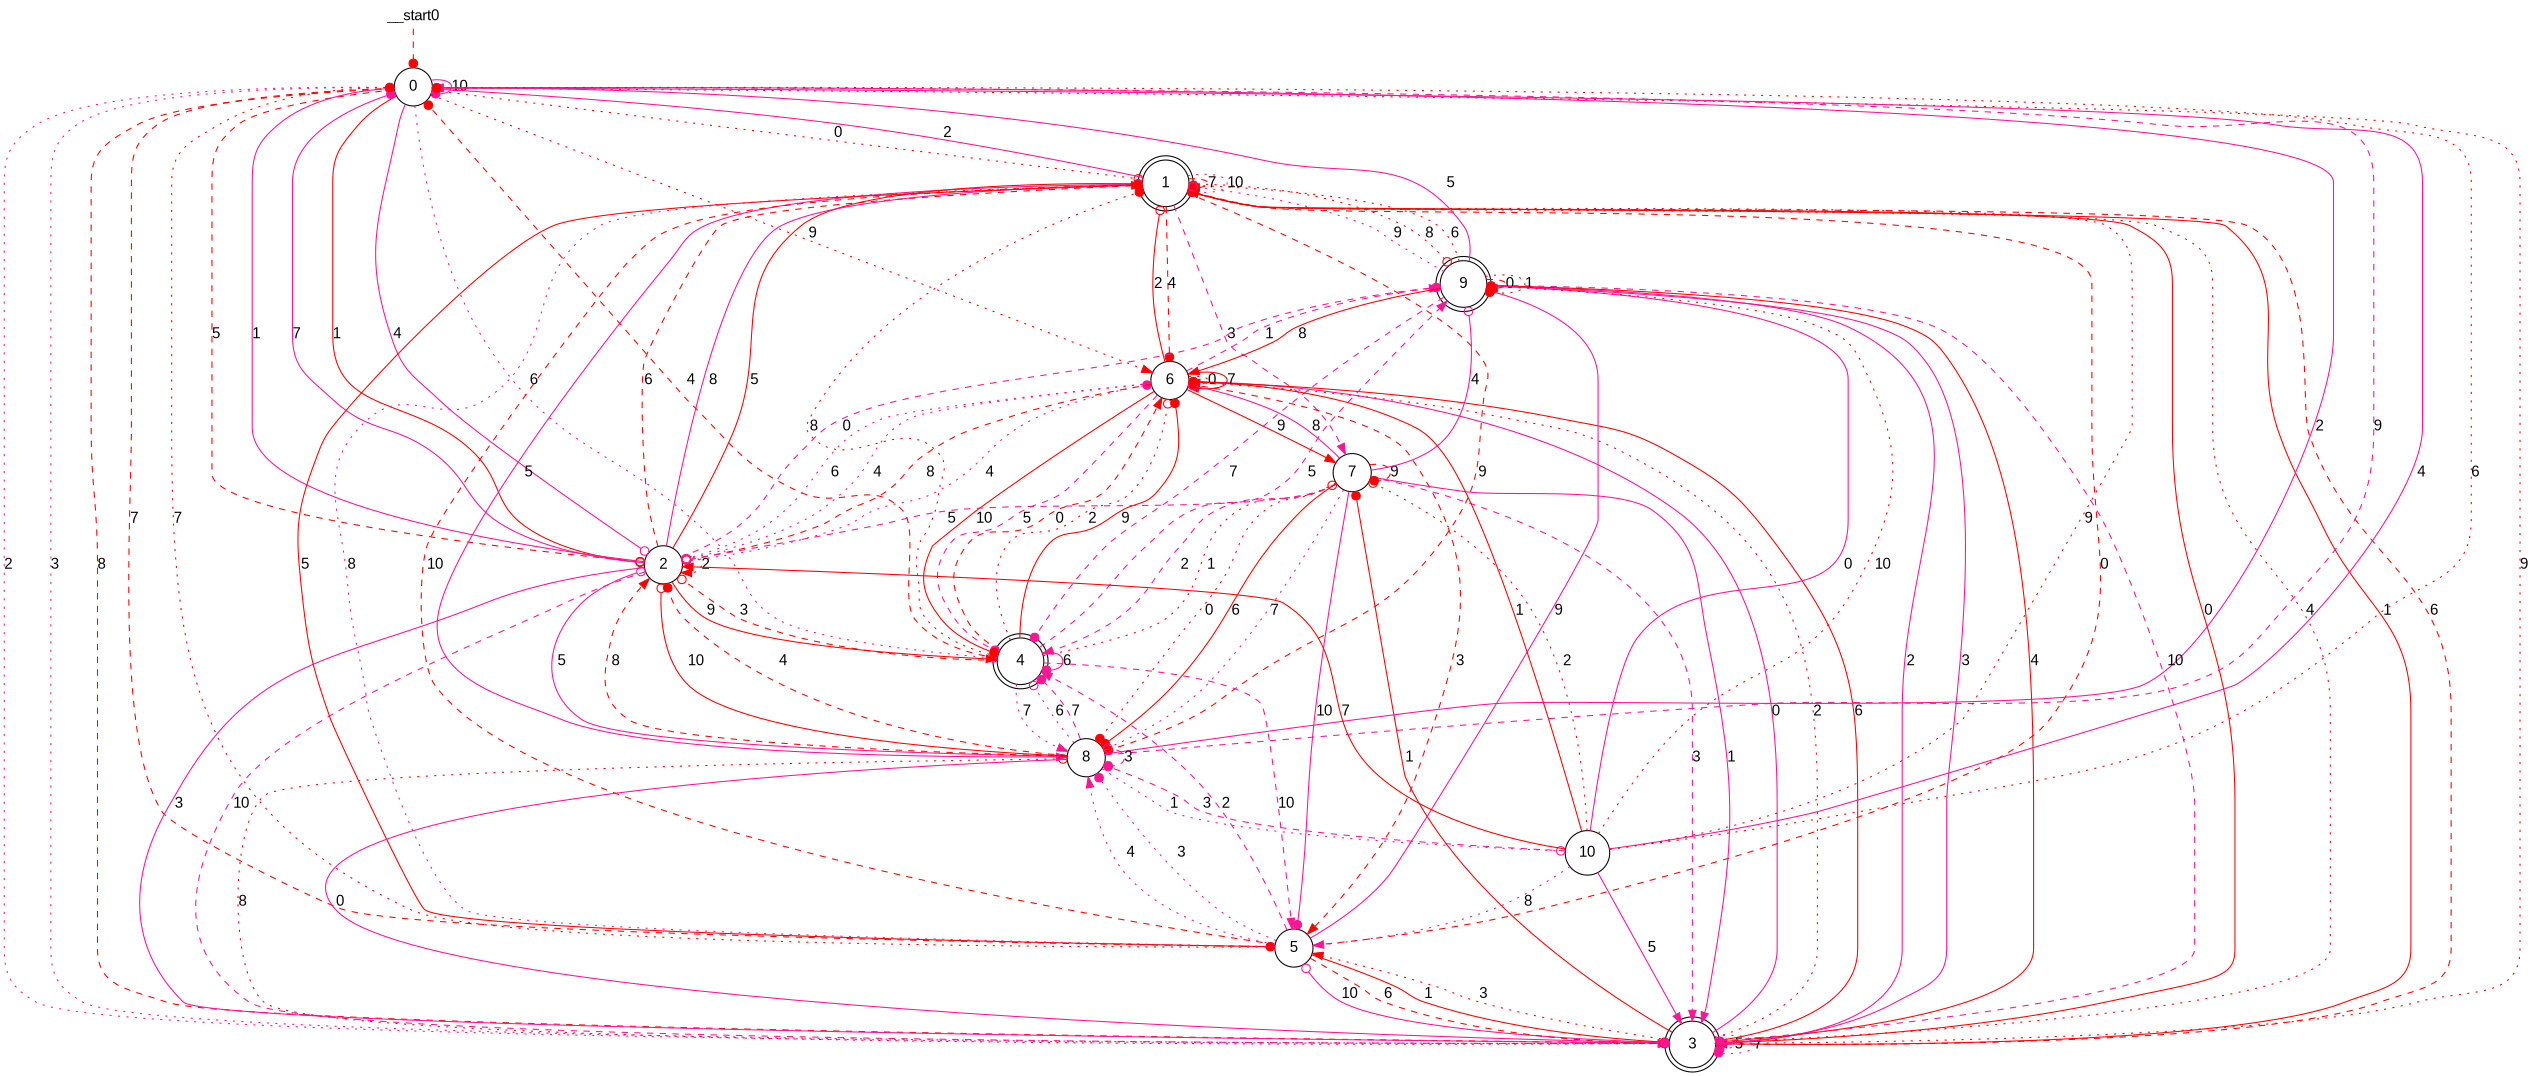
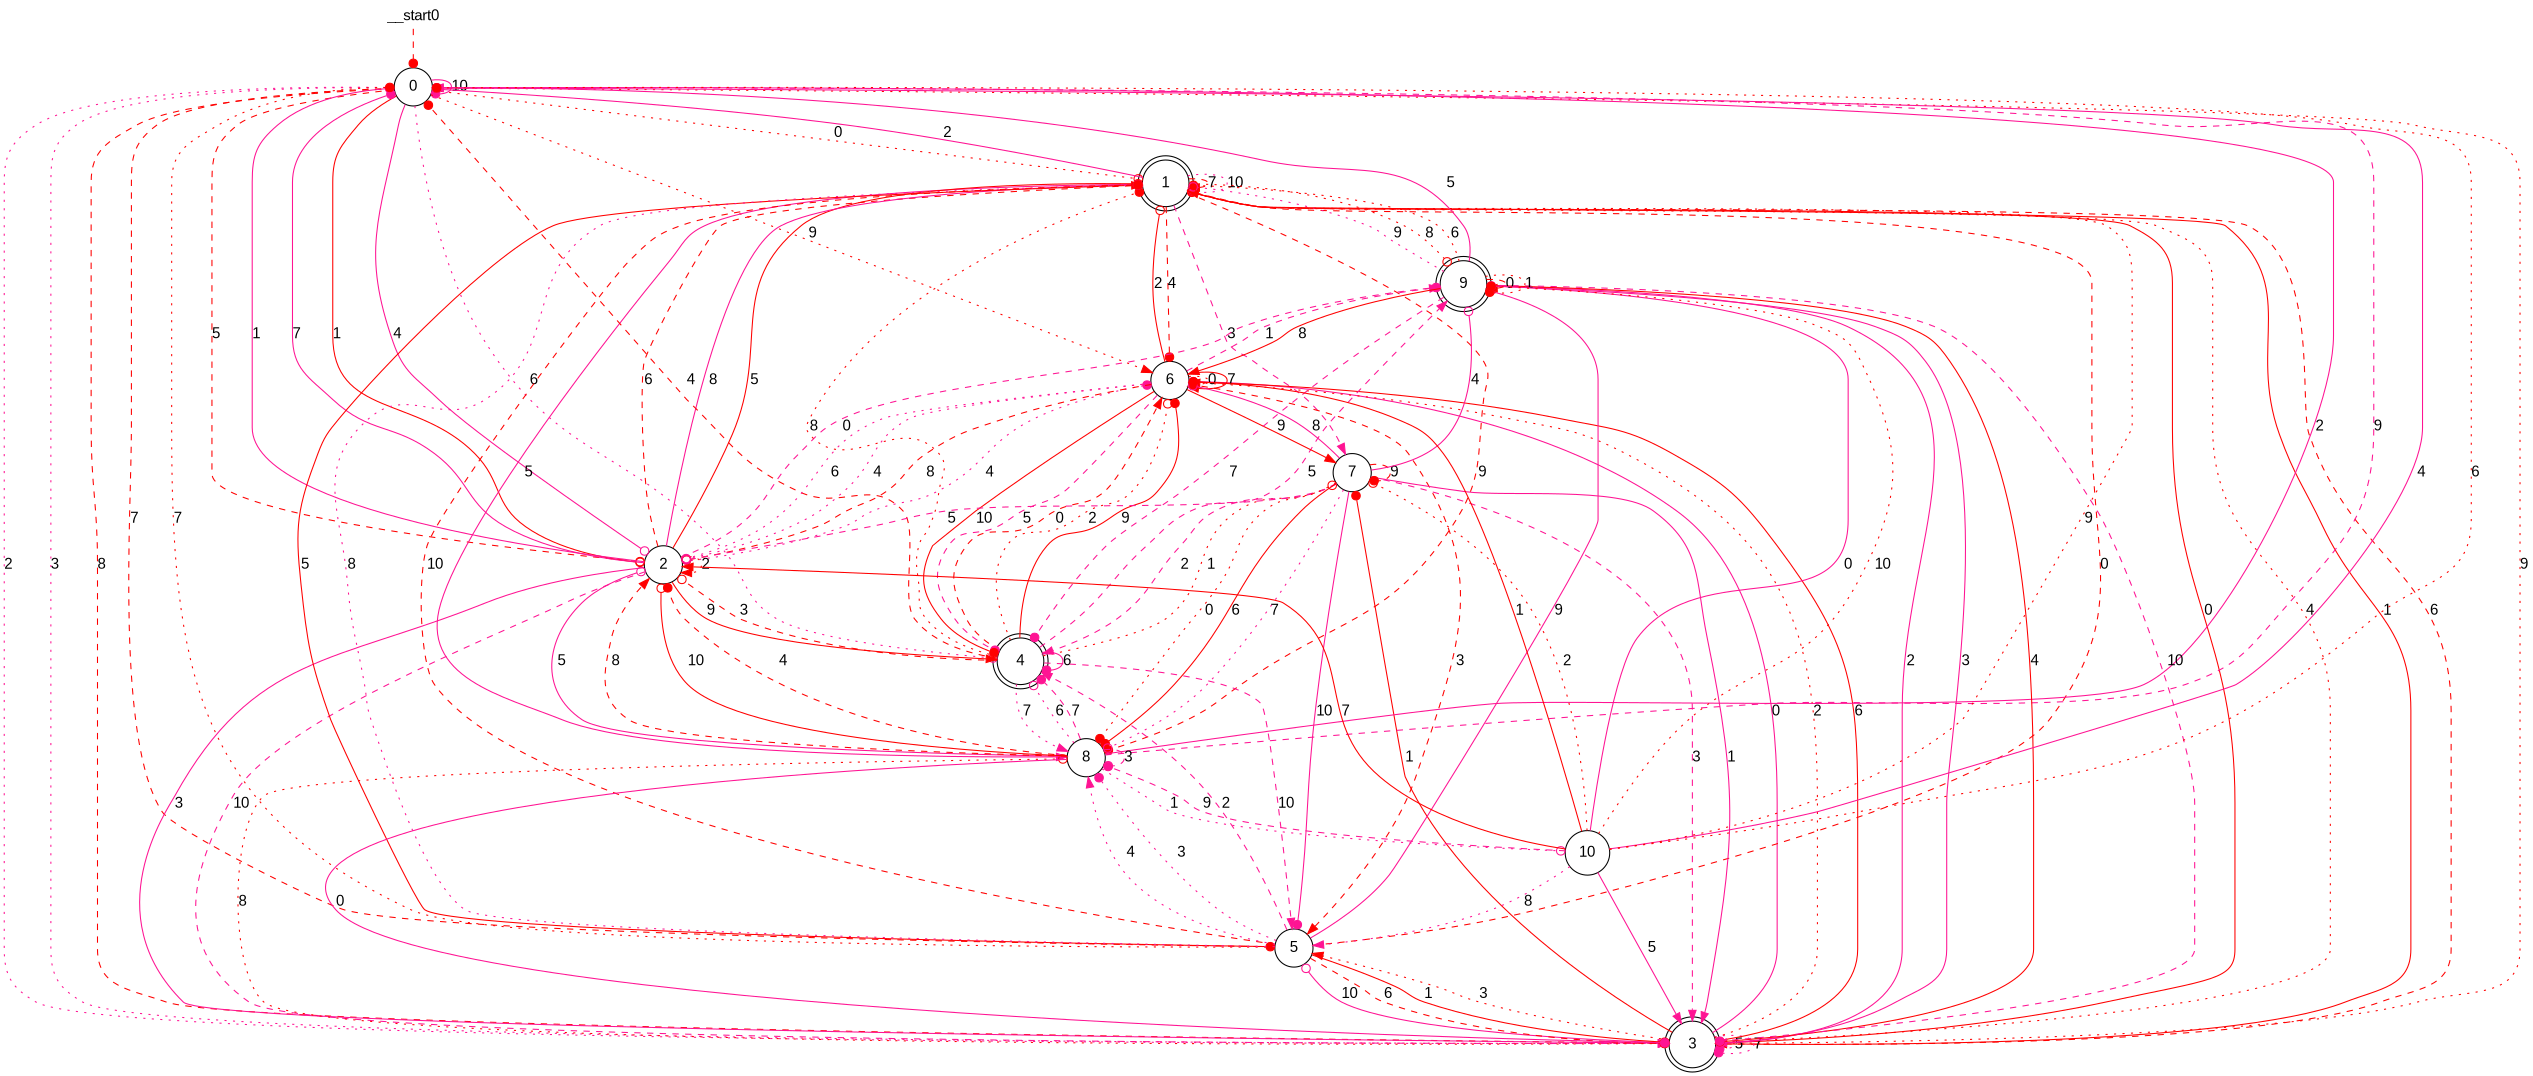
(1207, 804) -> (1207, 804)
